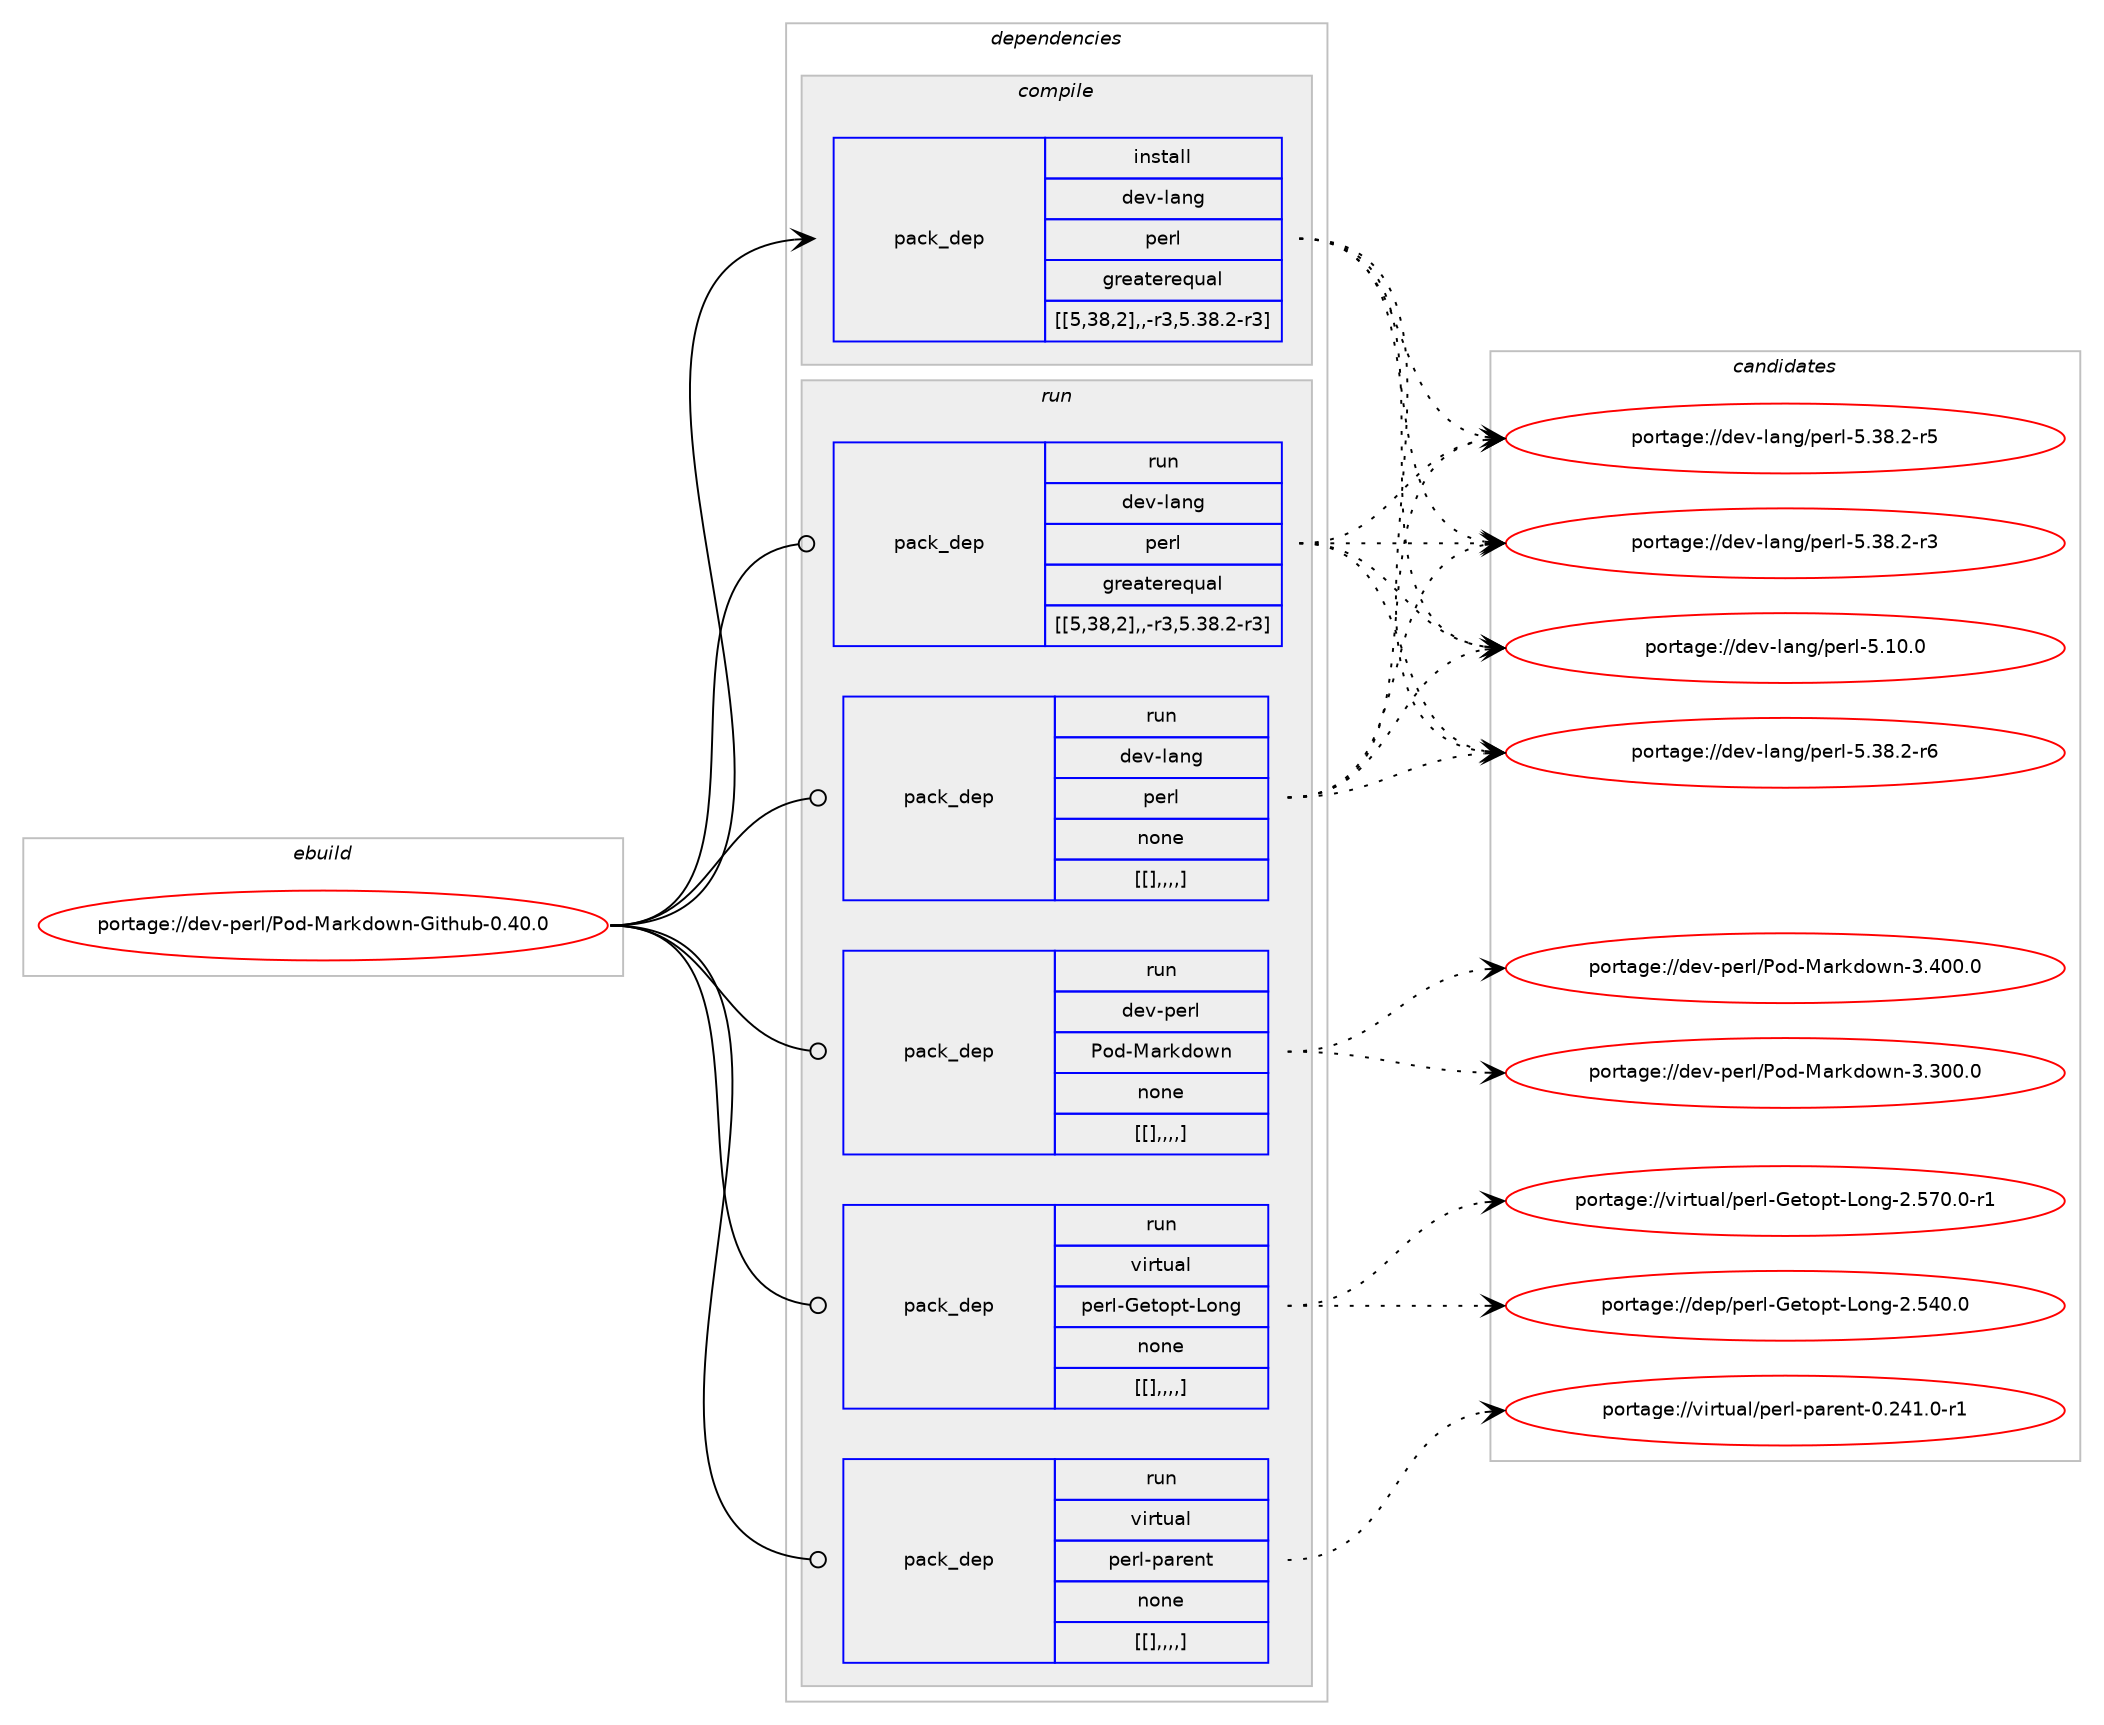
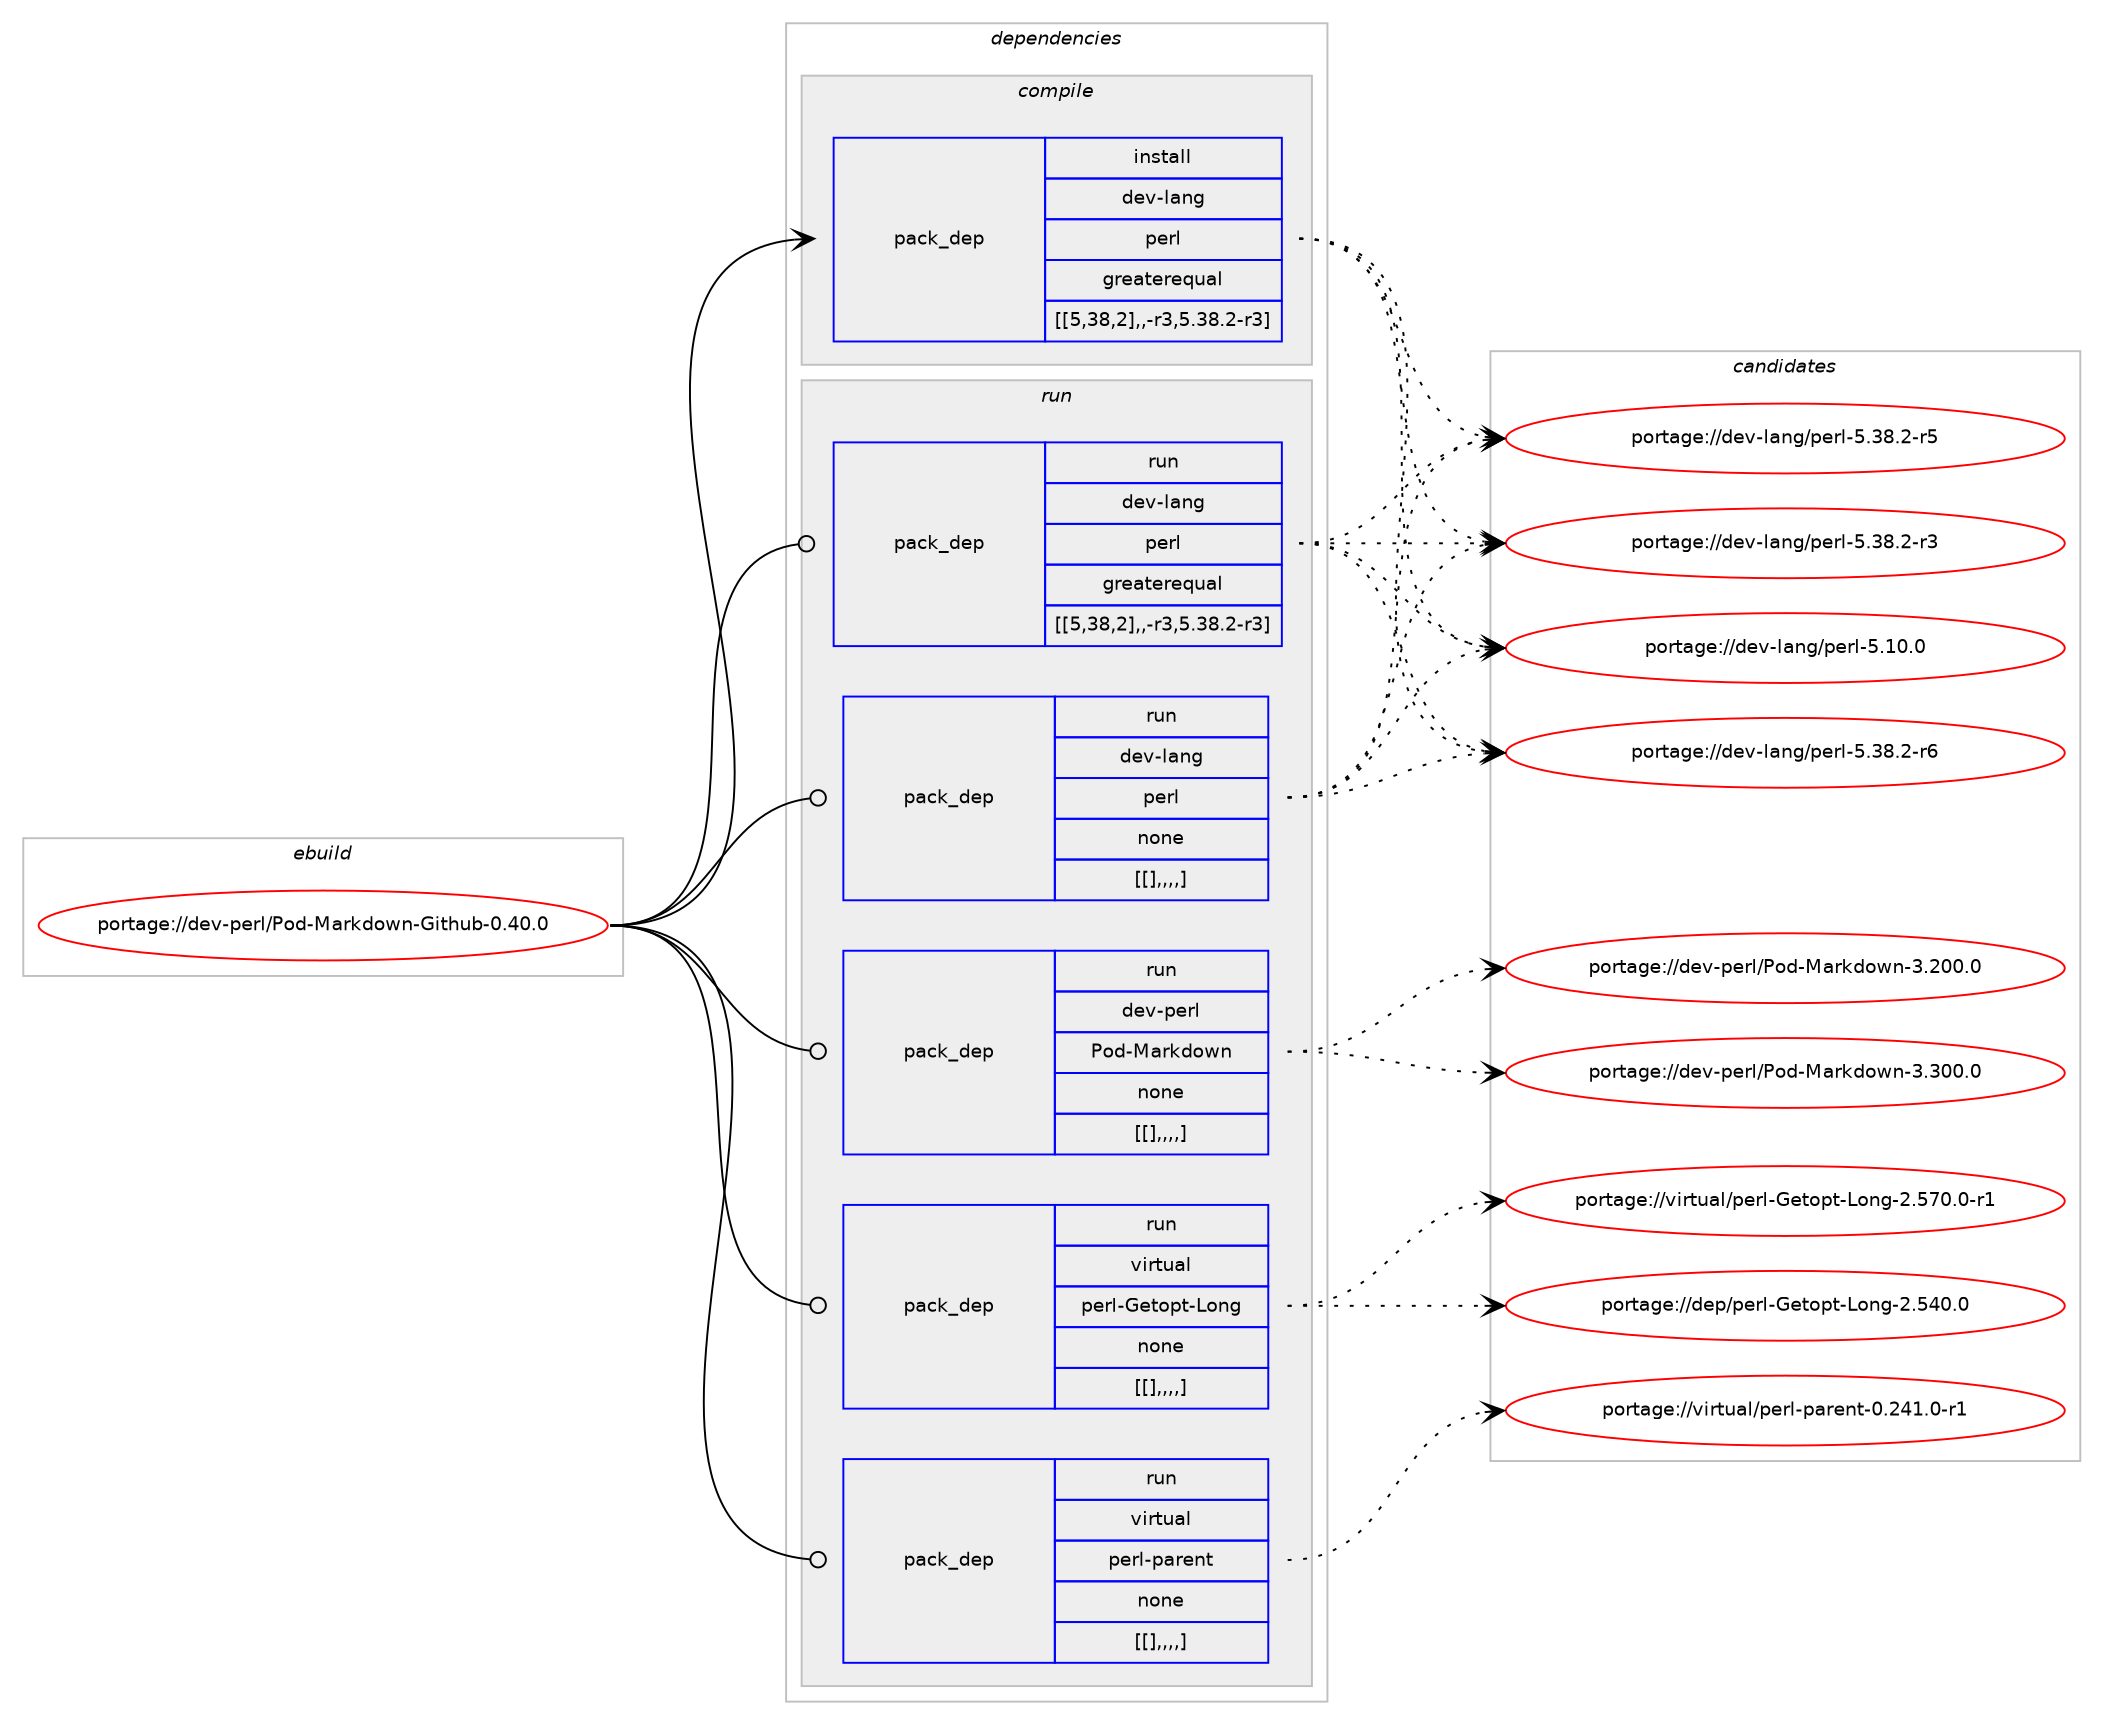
(1785, 968) -> (1785, 968)
